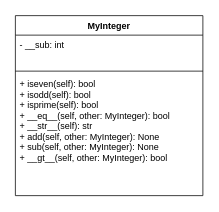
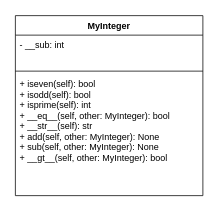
(64, 84) -> (64, 84)
